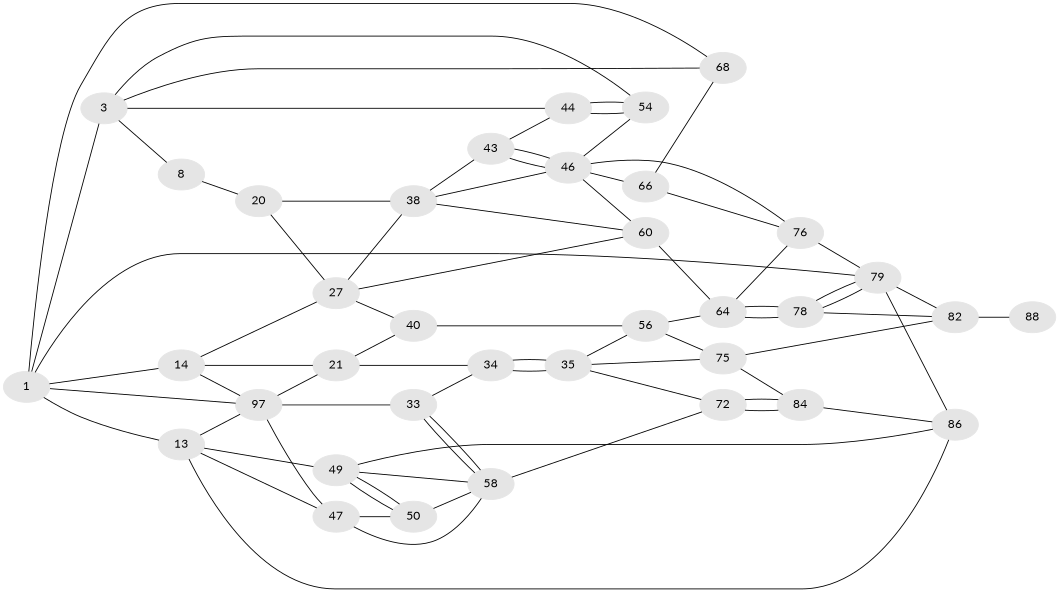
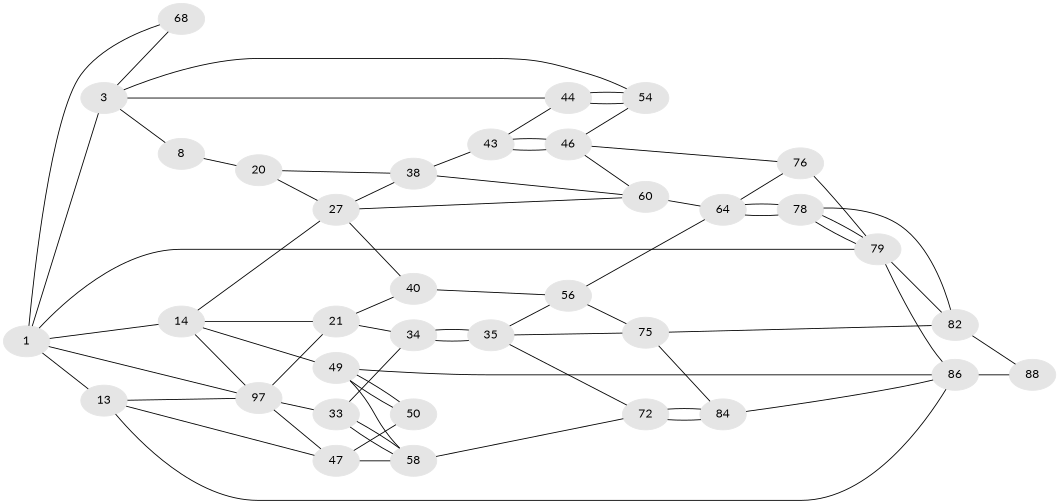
(491, 184) -> none
(646, 187) -> none
none -> (994, 375)
(259, 457) -> (259, 345)
(452, 500) -> none
